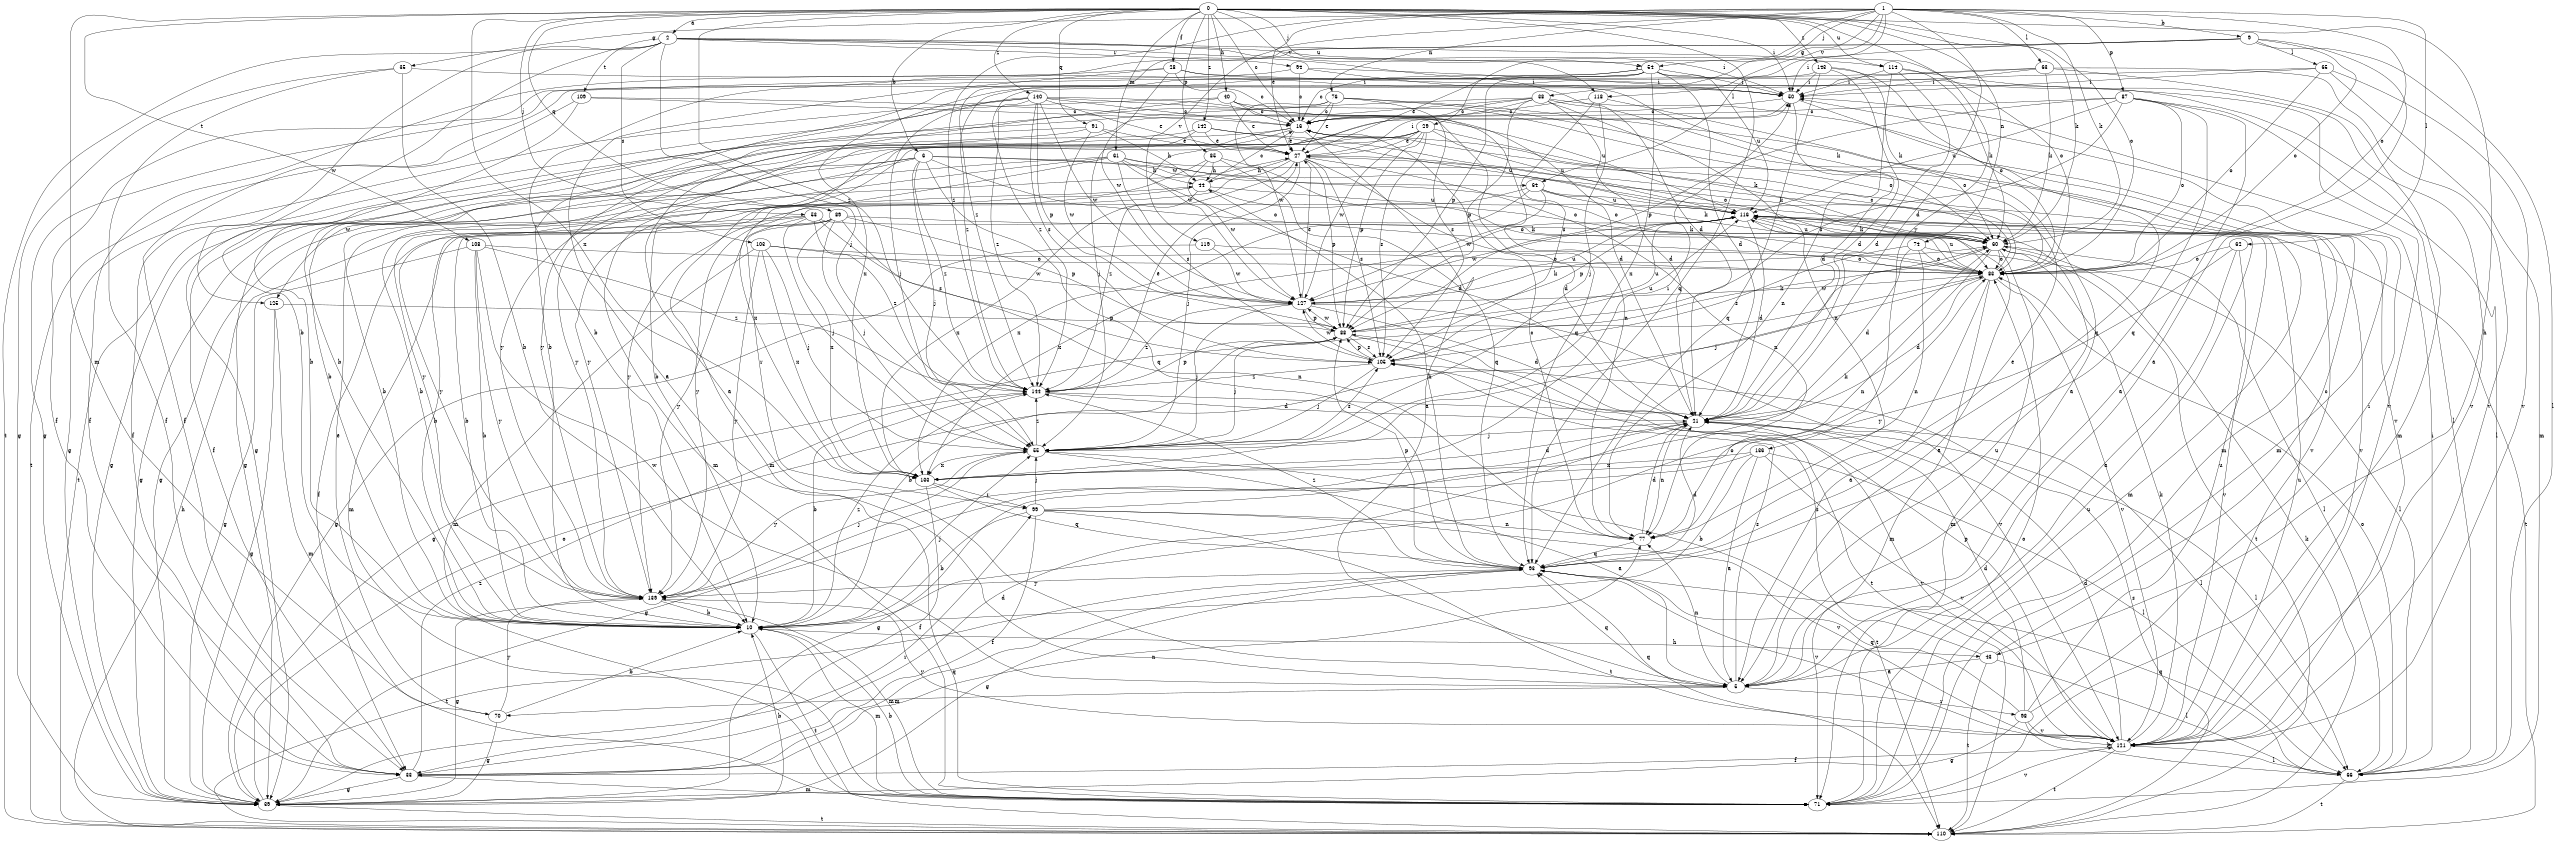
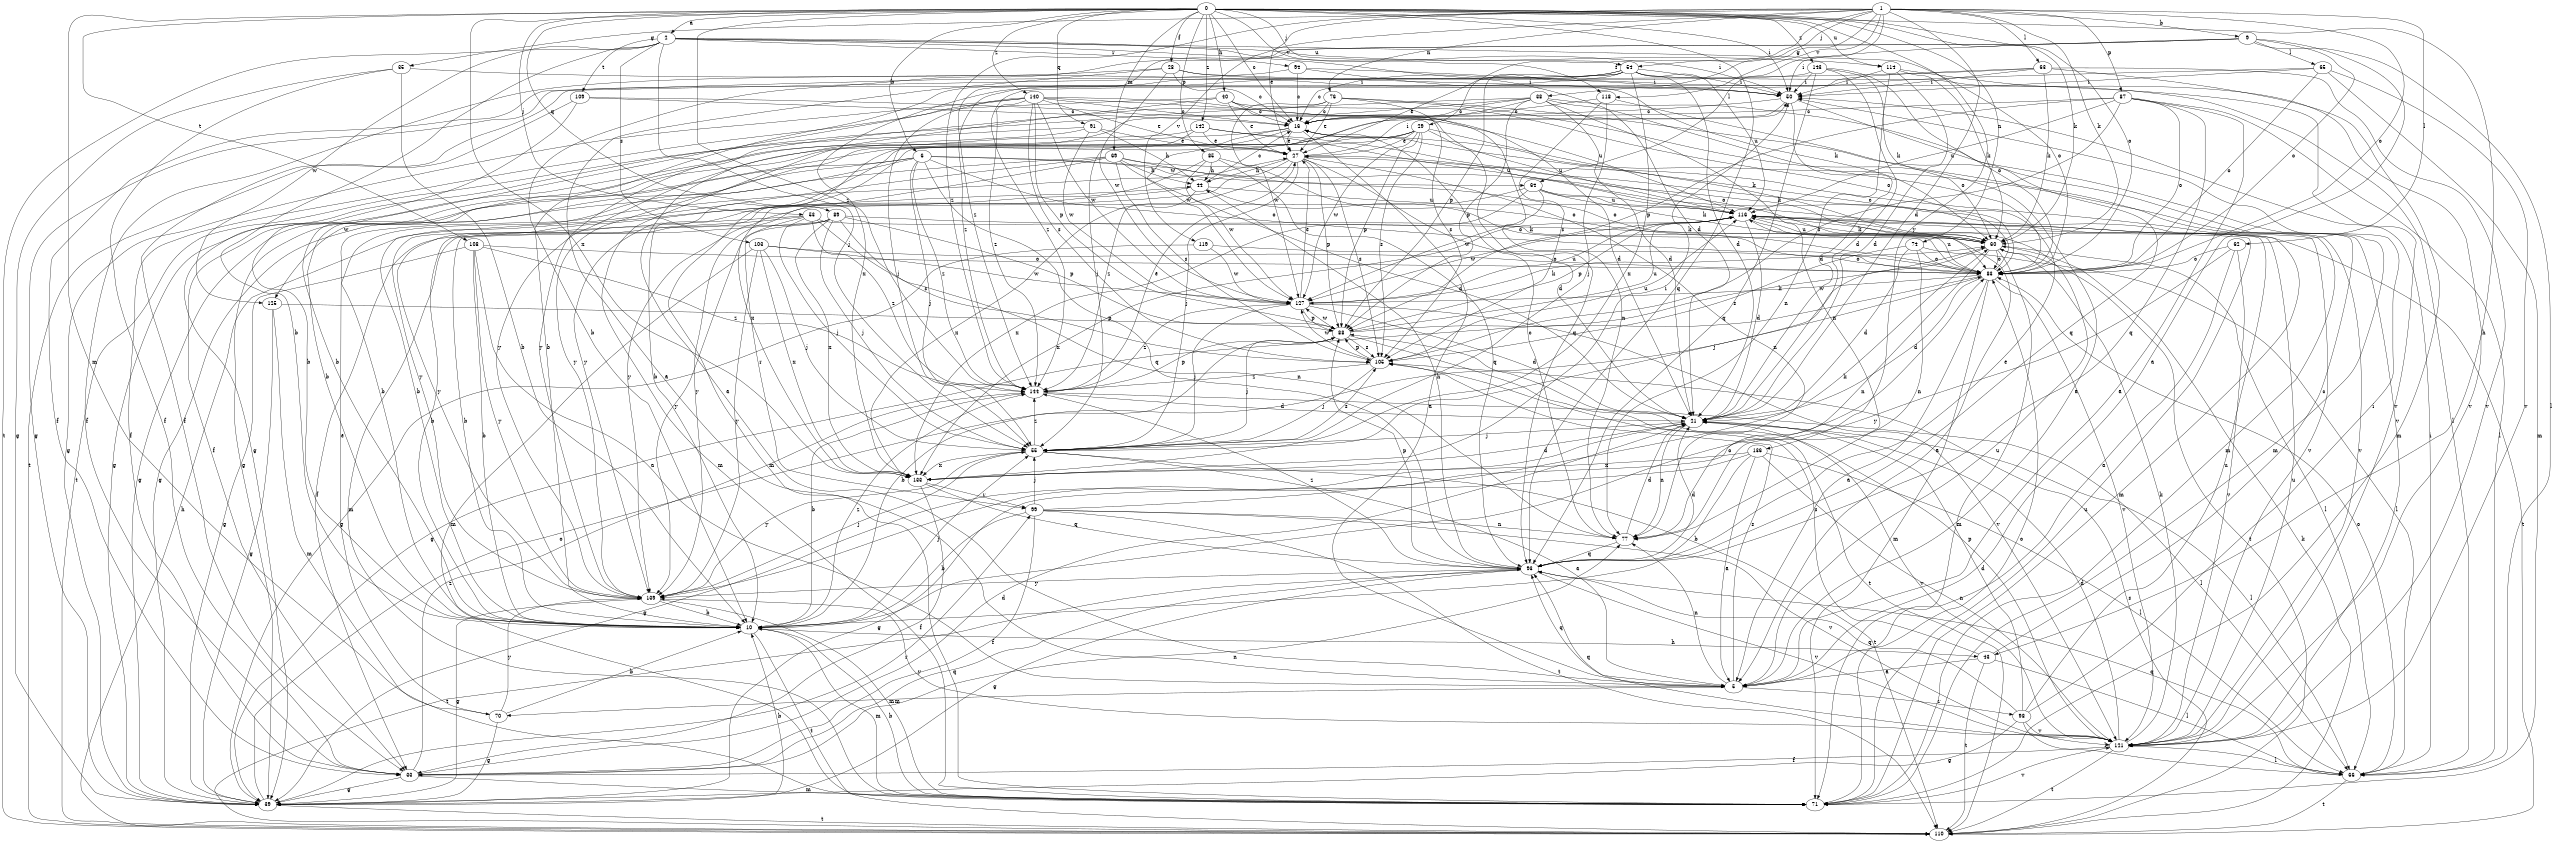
(1116, 156) -> (1114, 156)
(654, 466) -> (653, 466)
(1962, 598) -> (1961, 598)
